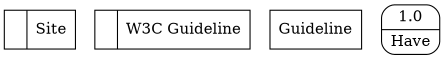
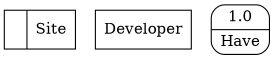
(172, 30) -> none
(316, 30) -> (143, 30)
